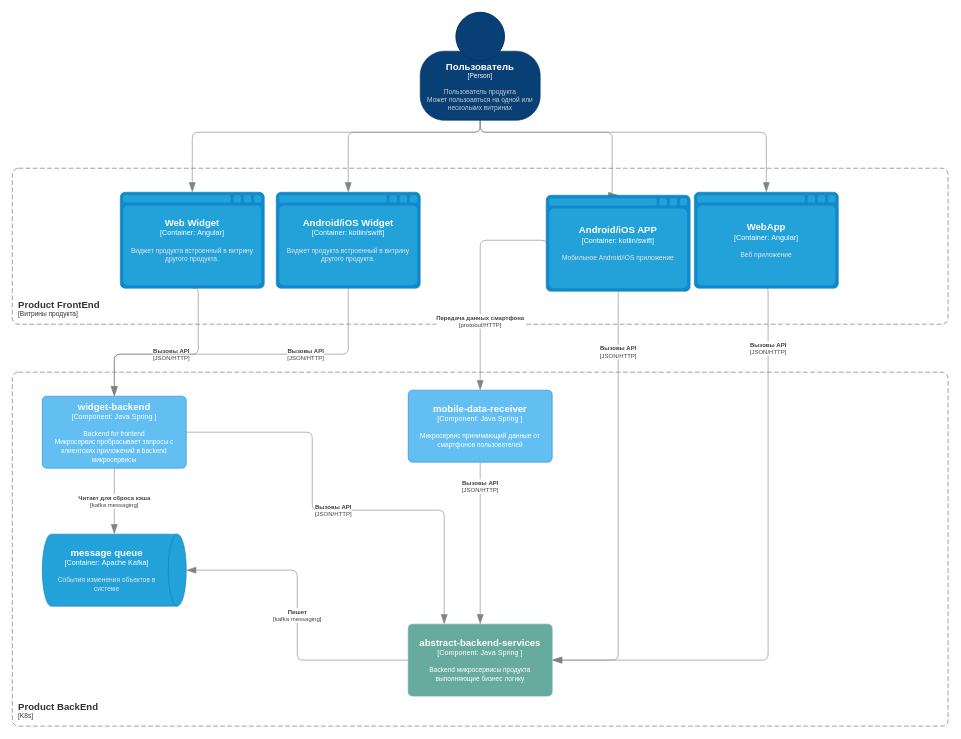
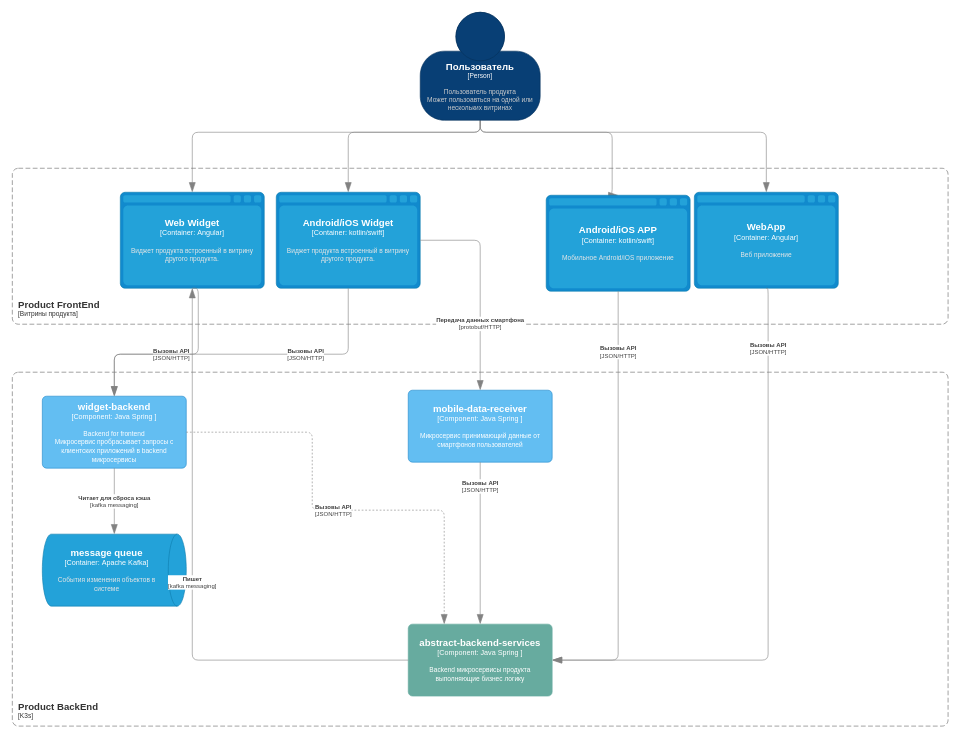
none -> (449, 240)
(516, 240) -> none
(286, 432) -> (286, 432)
(297, 616) -> (192, 577)
(45, 712) -> (45, 712)
